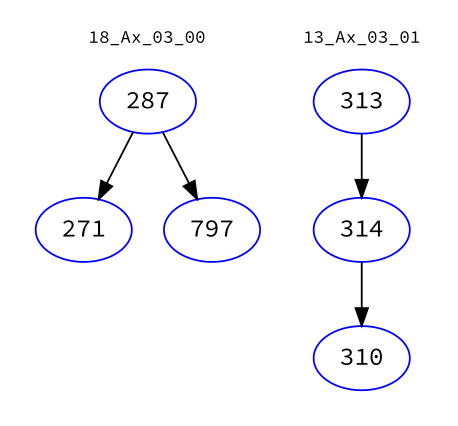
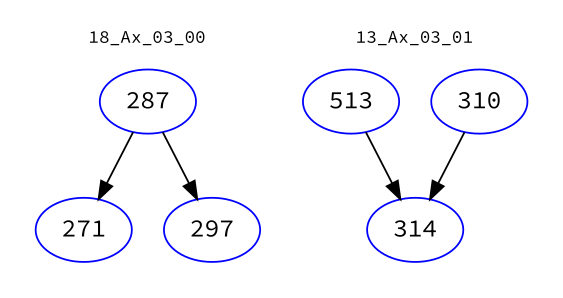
(362, 102) -> (351, 102)
(212, 230) -> (212, 230)
(362, 285) -> (451, 158)
